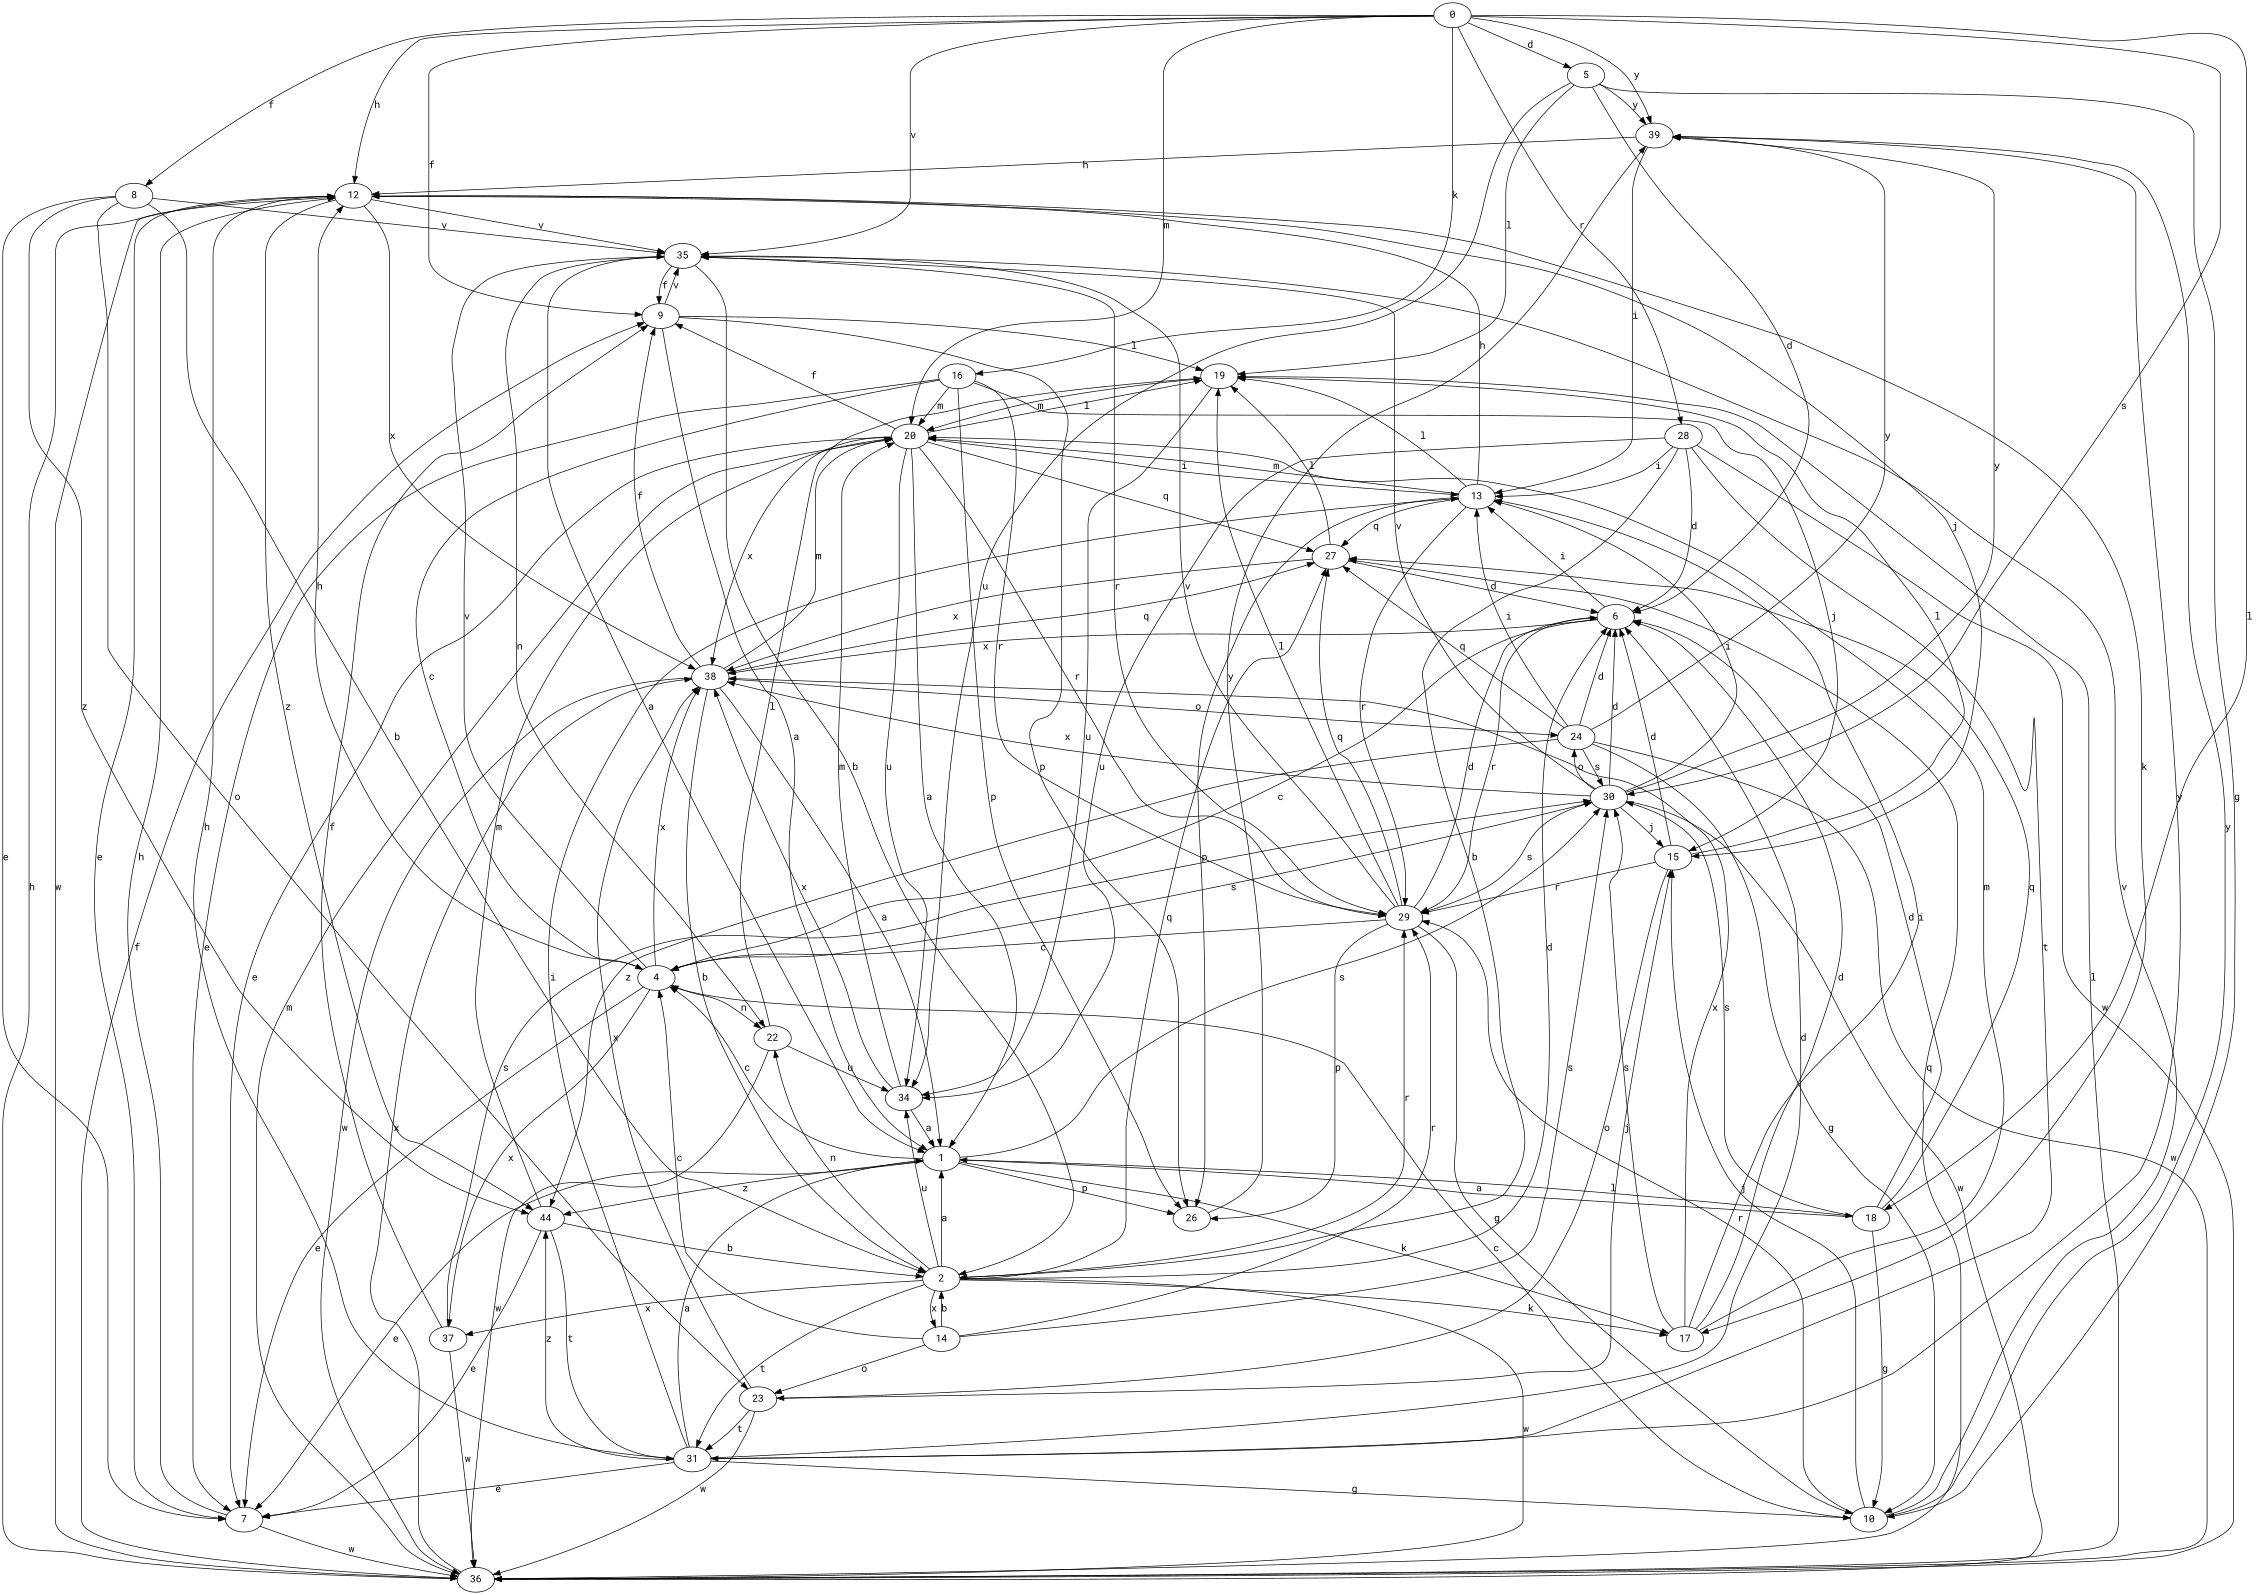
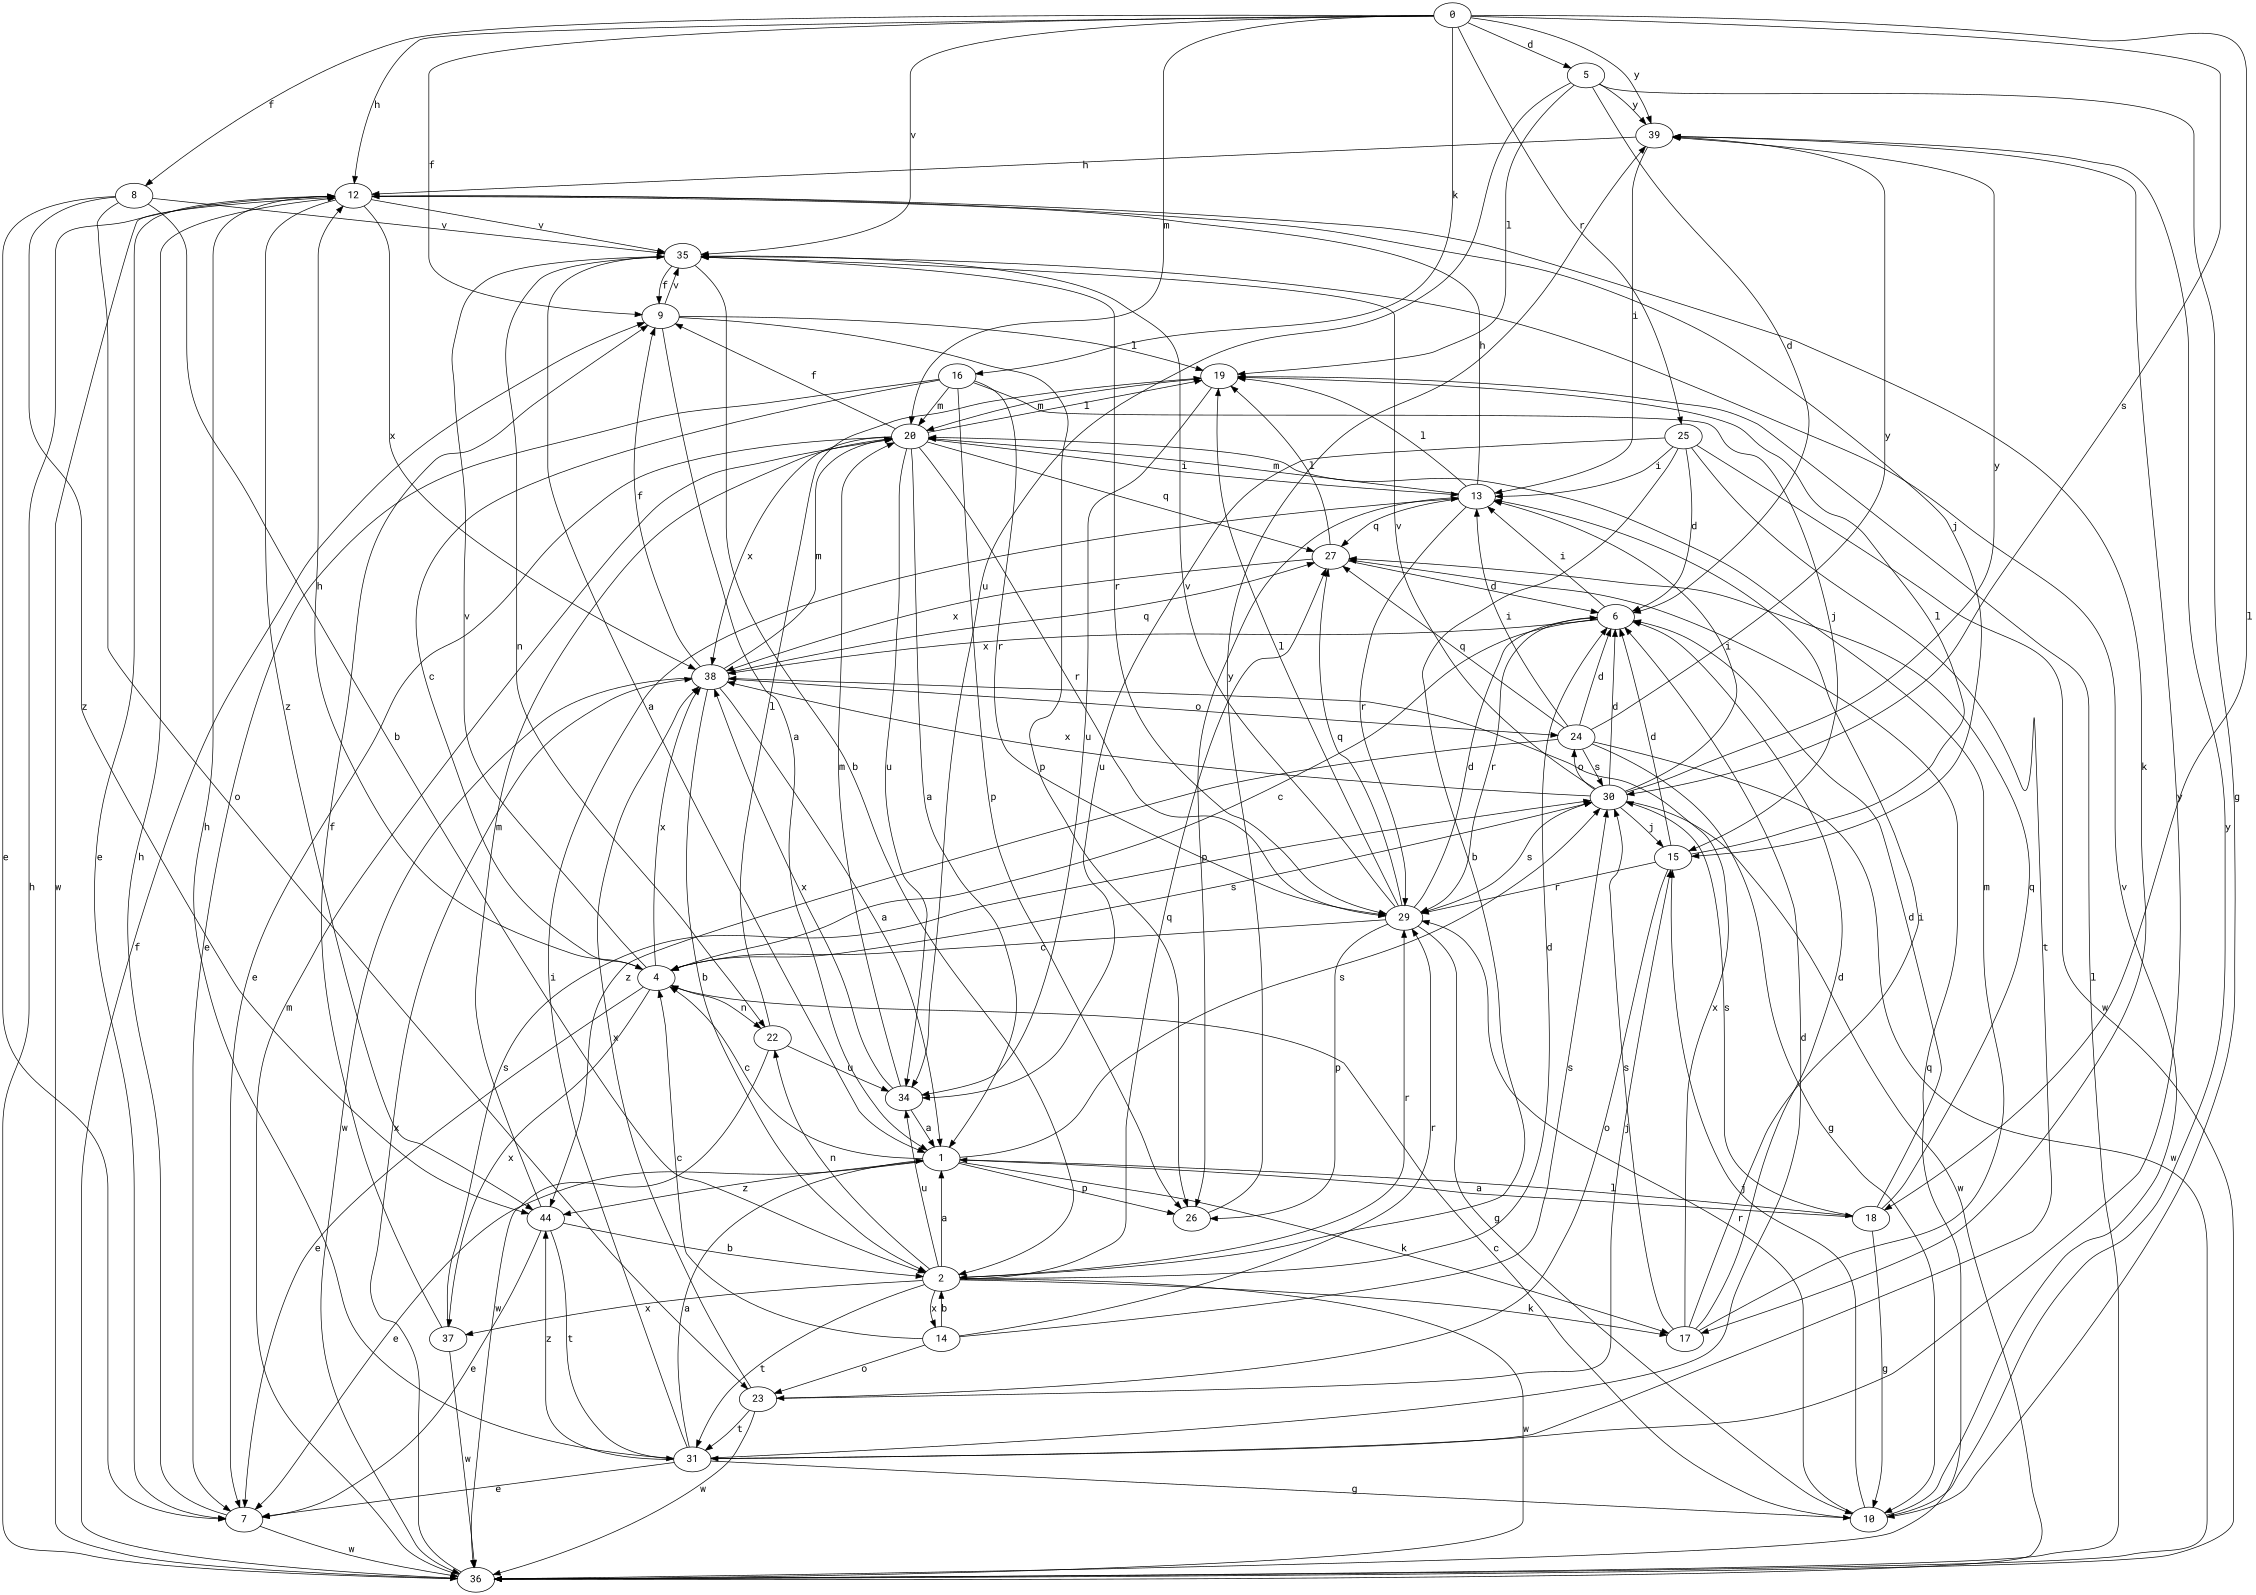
(1684, 436) -> (1684, 436)
